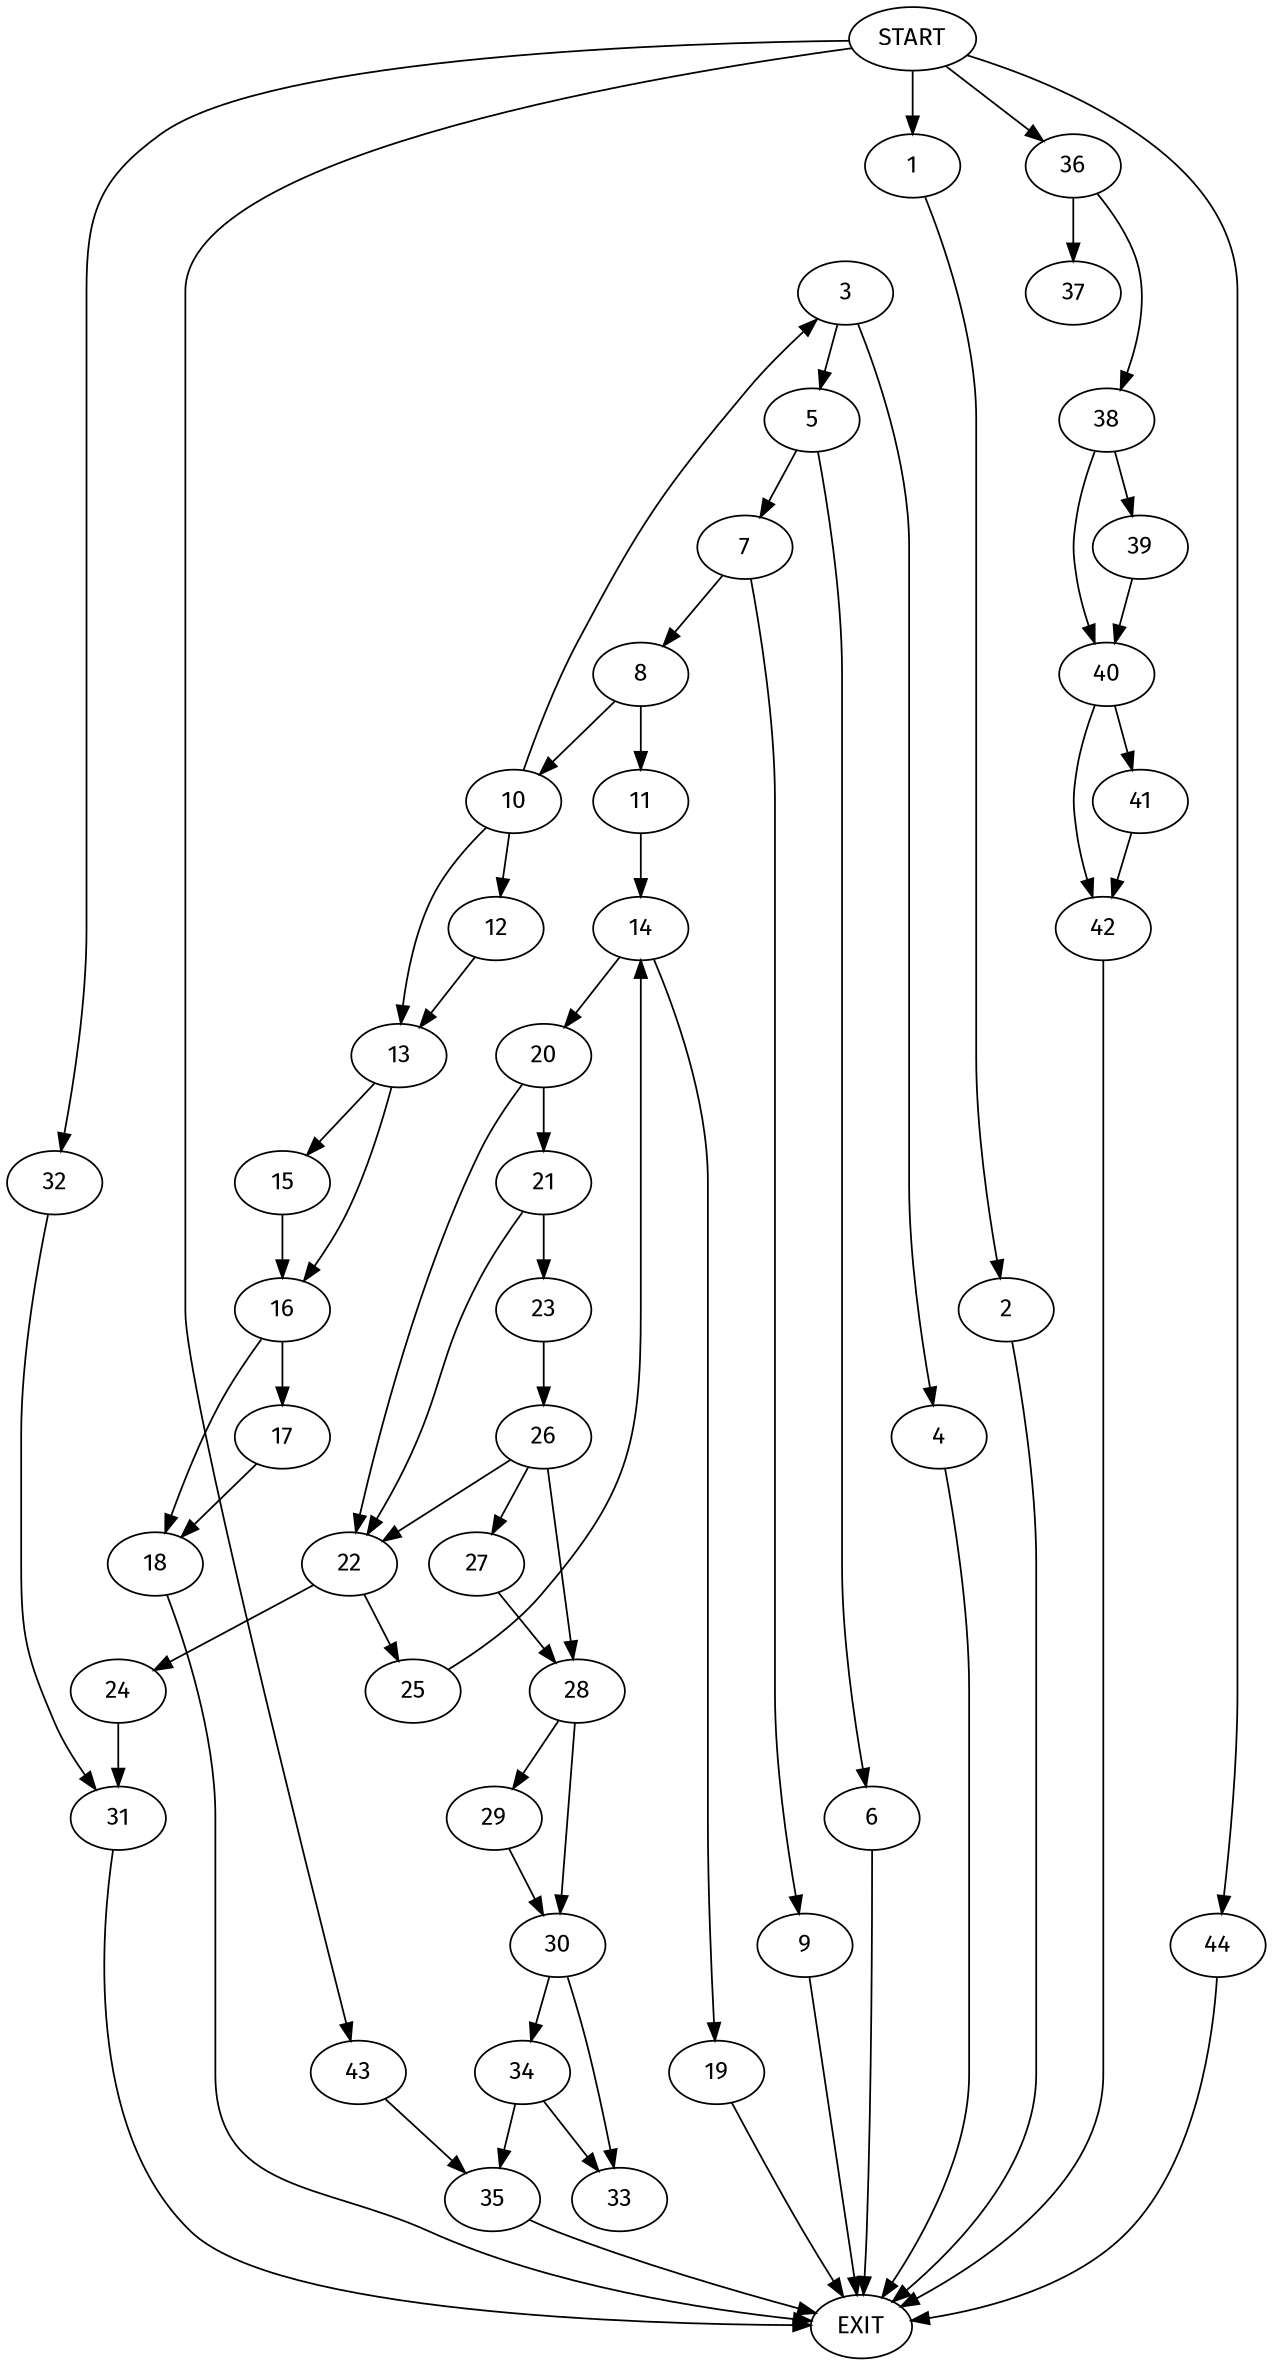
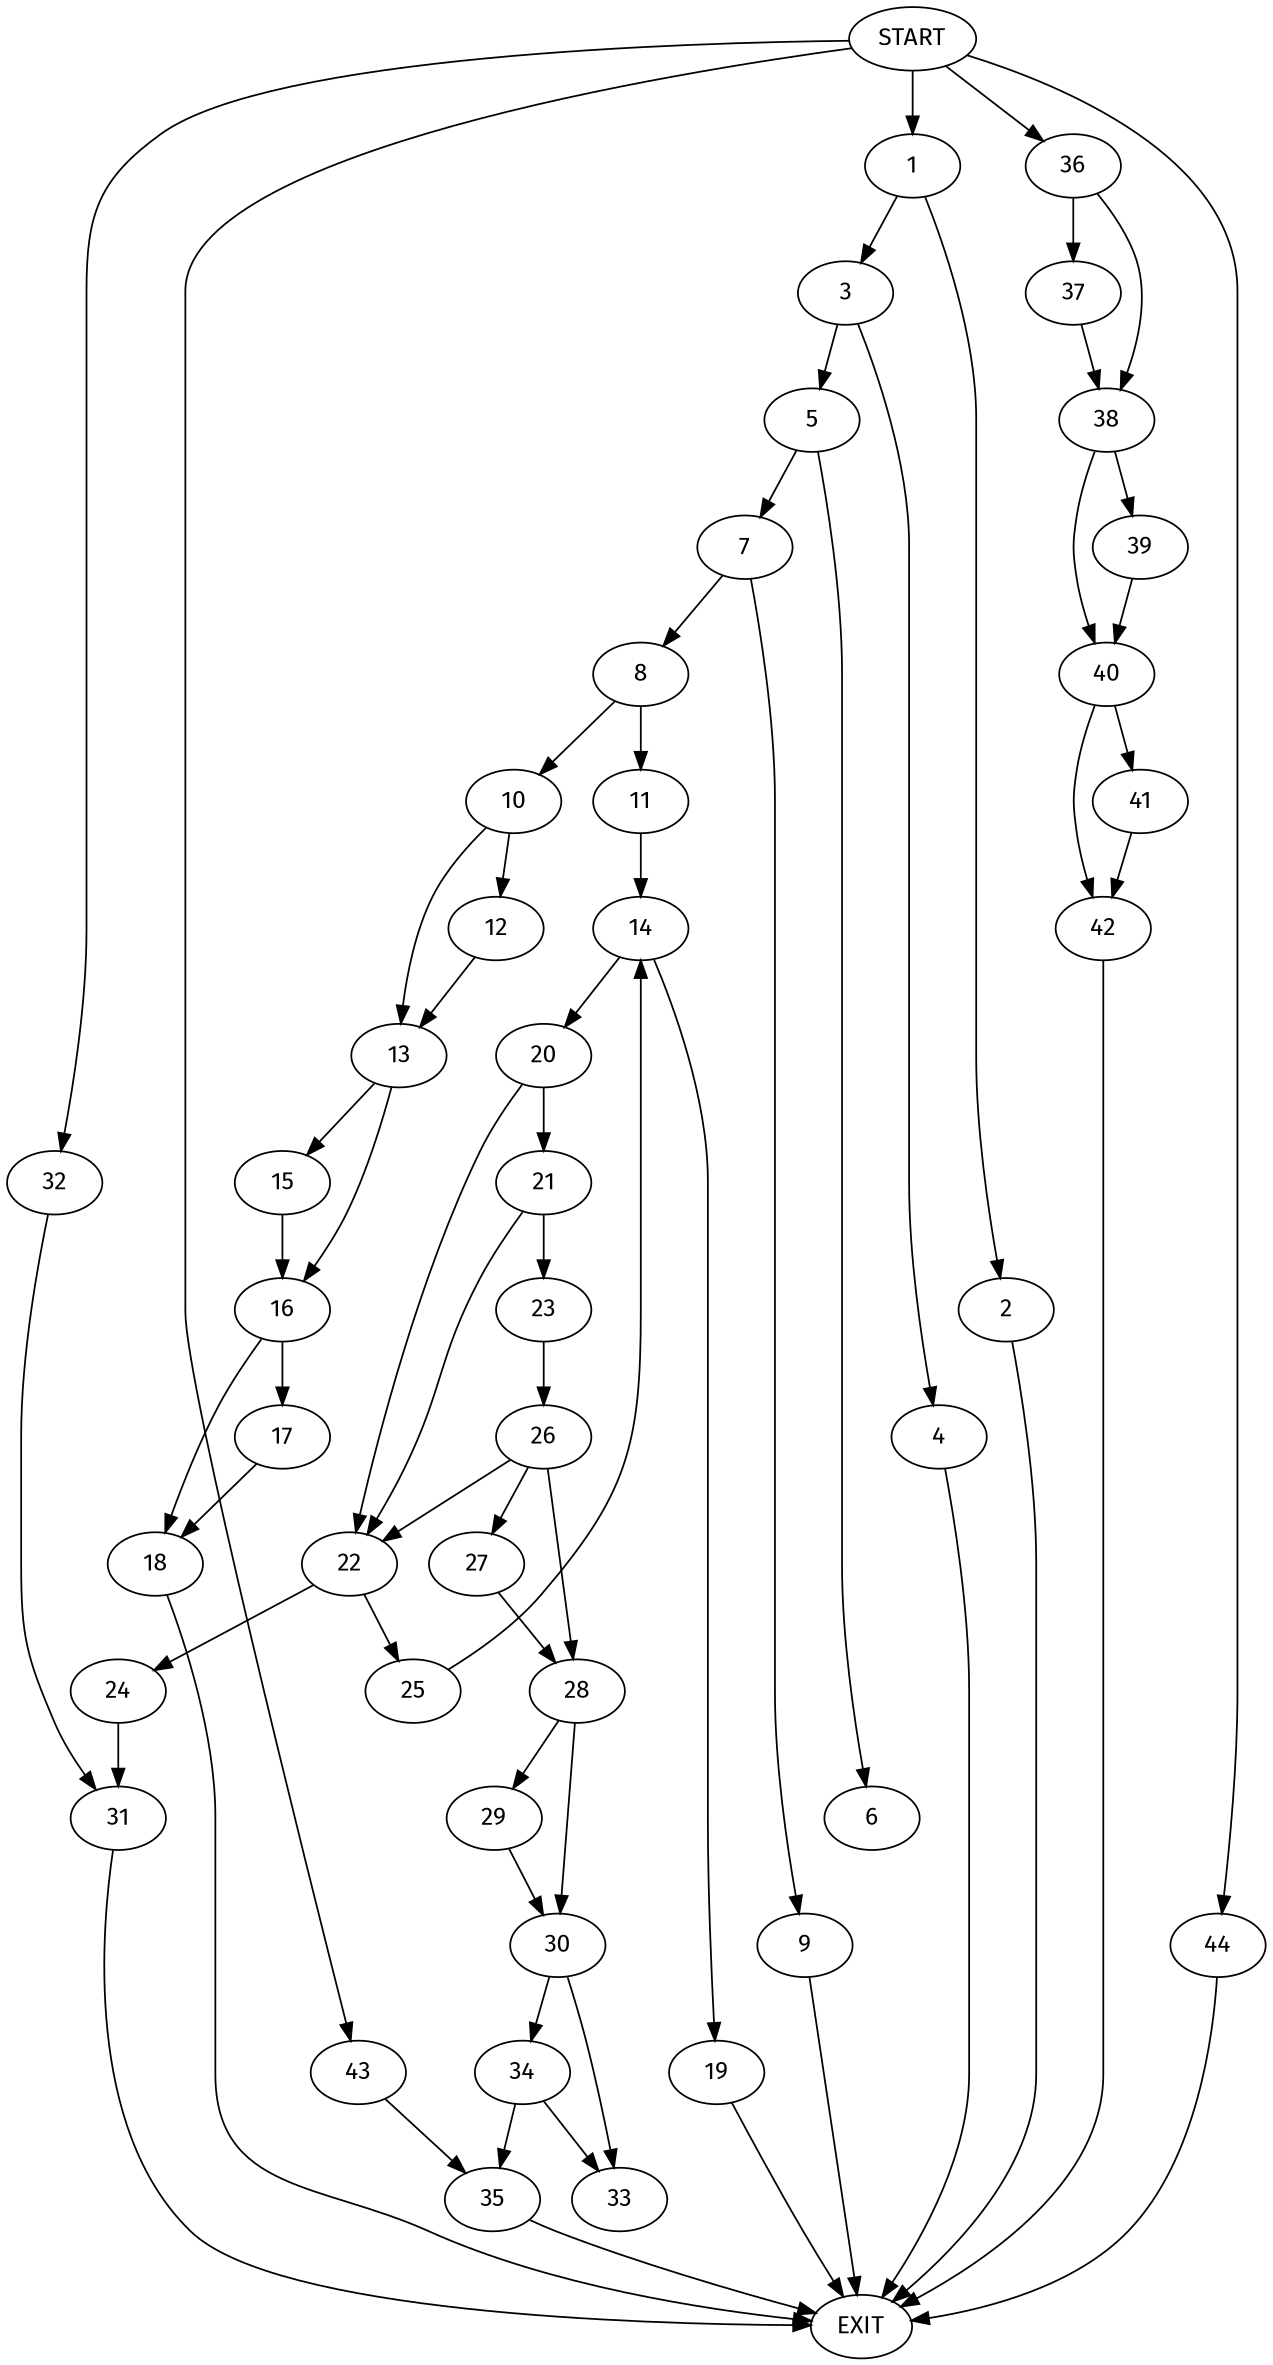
none -> (1088, 348)
(638, 535) -> (883, 222)
(871, 2064) -> none
